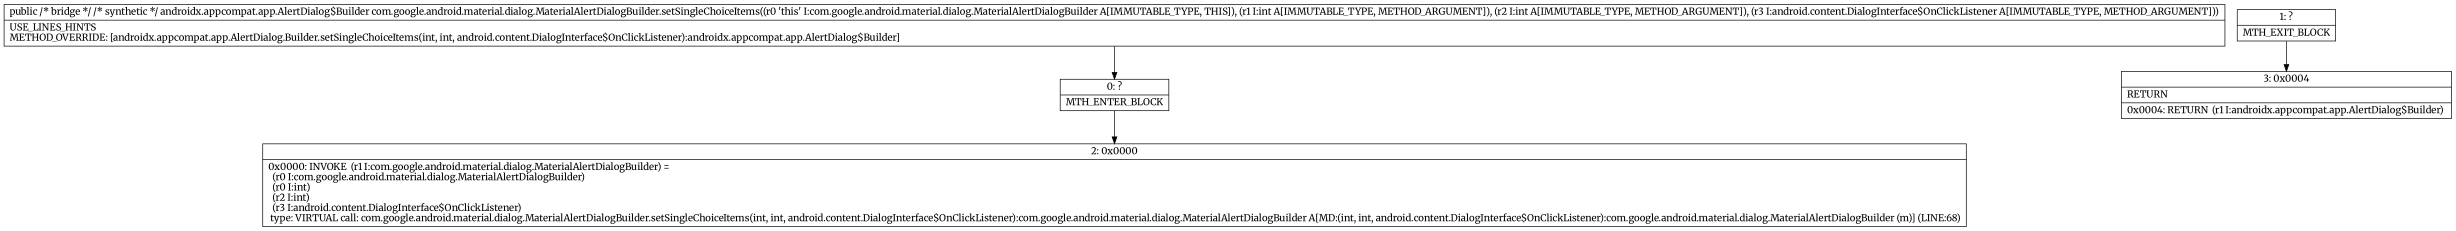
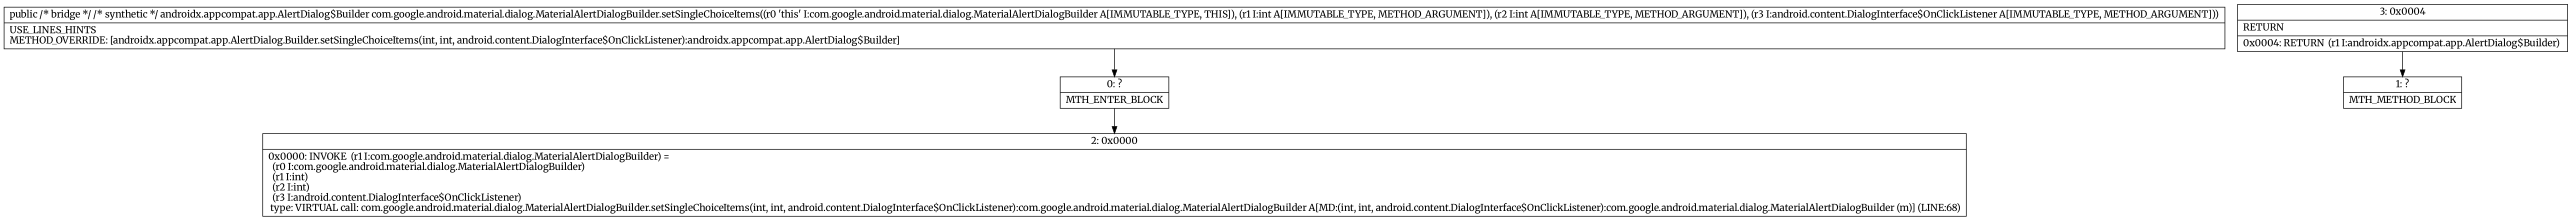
(2286, 33) -> (2403, 100)
(2286, 53) -> (2403, 61)
(289, 188) -> (288, 177)
